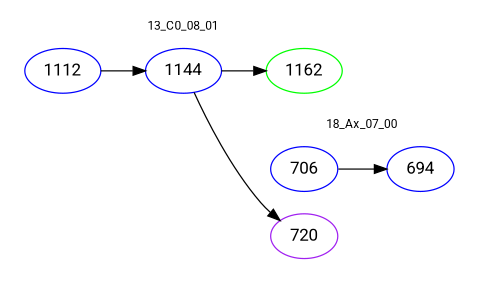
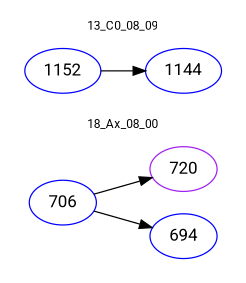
(184, 27) -> (123, 27)
(63, 71) -> (63, 71)
(304, 71) -> none
(362, 125) -> (123, 125)
(227, 156) -> (117, 188)
